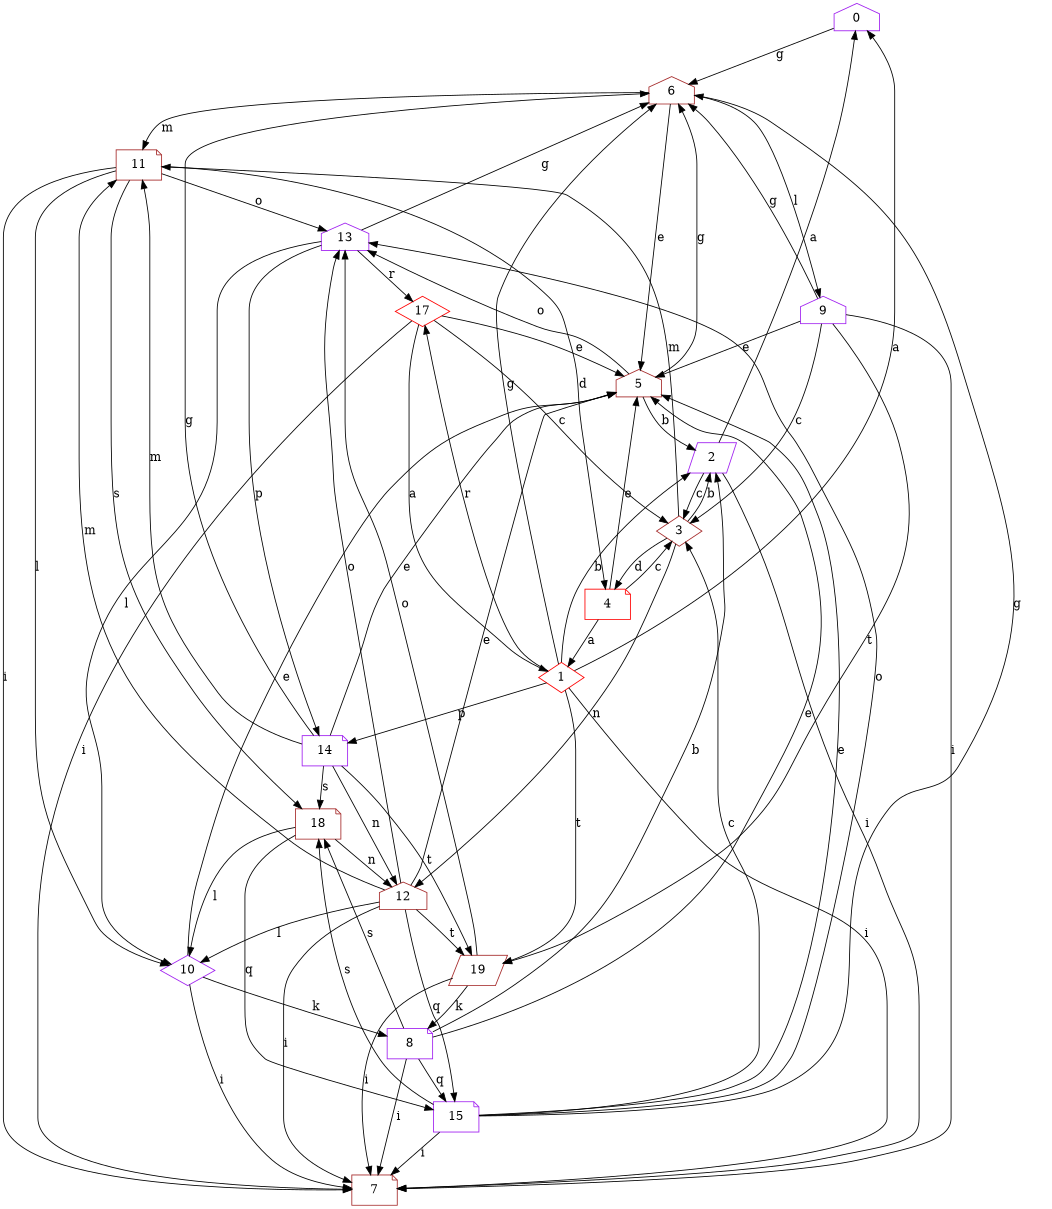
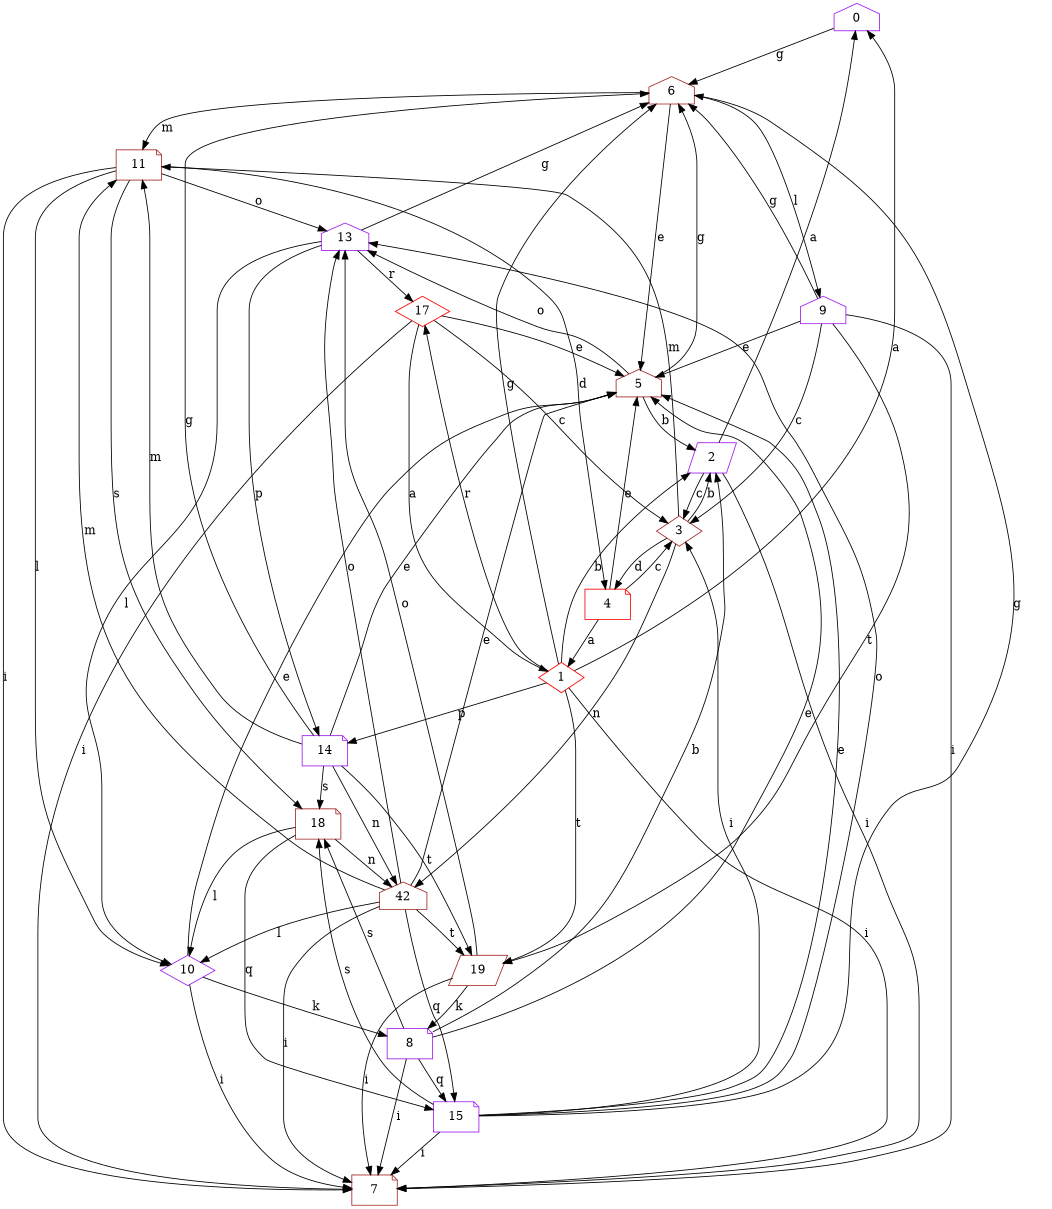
(731, 824) -> (731, 824)
(403, 897) -> (403, 897)
